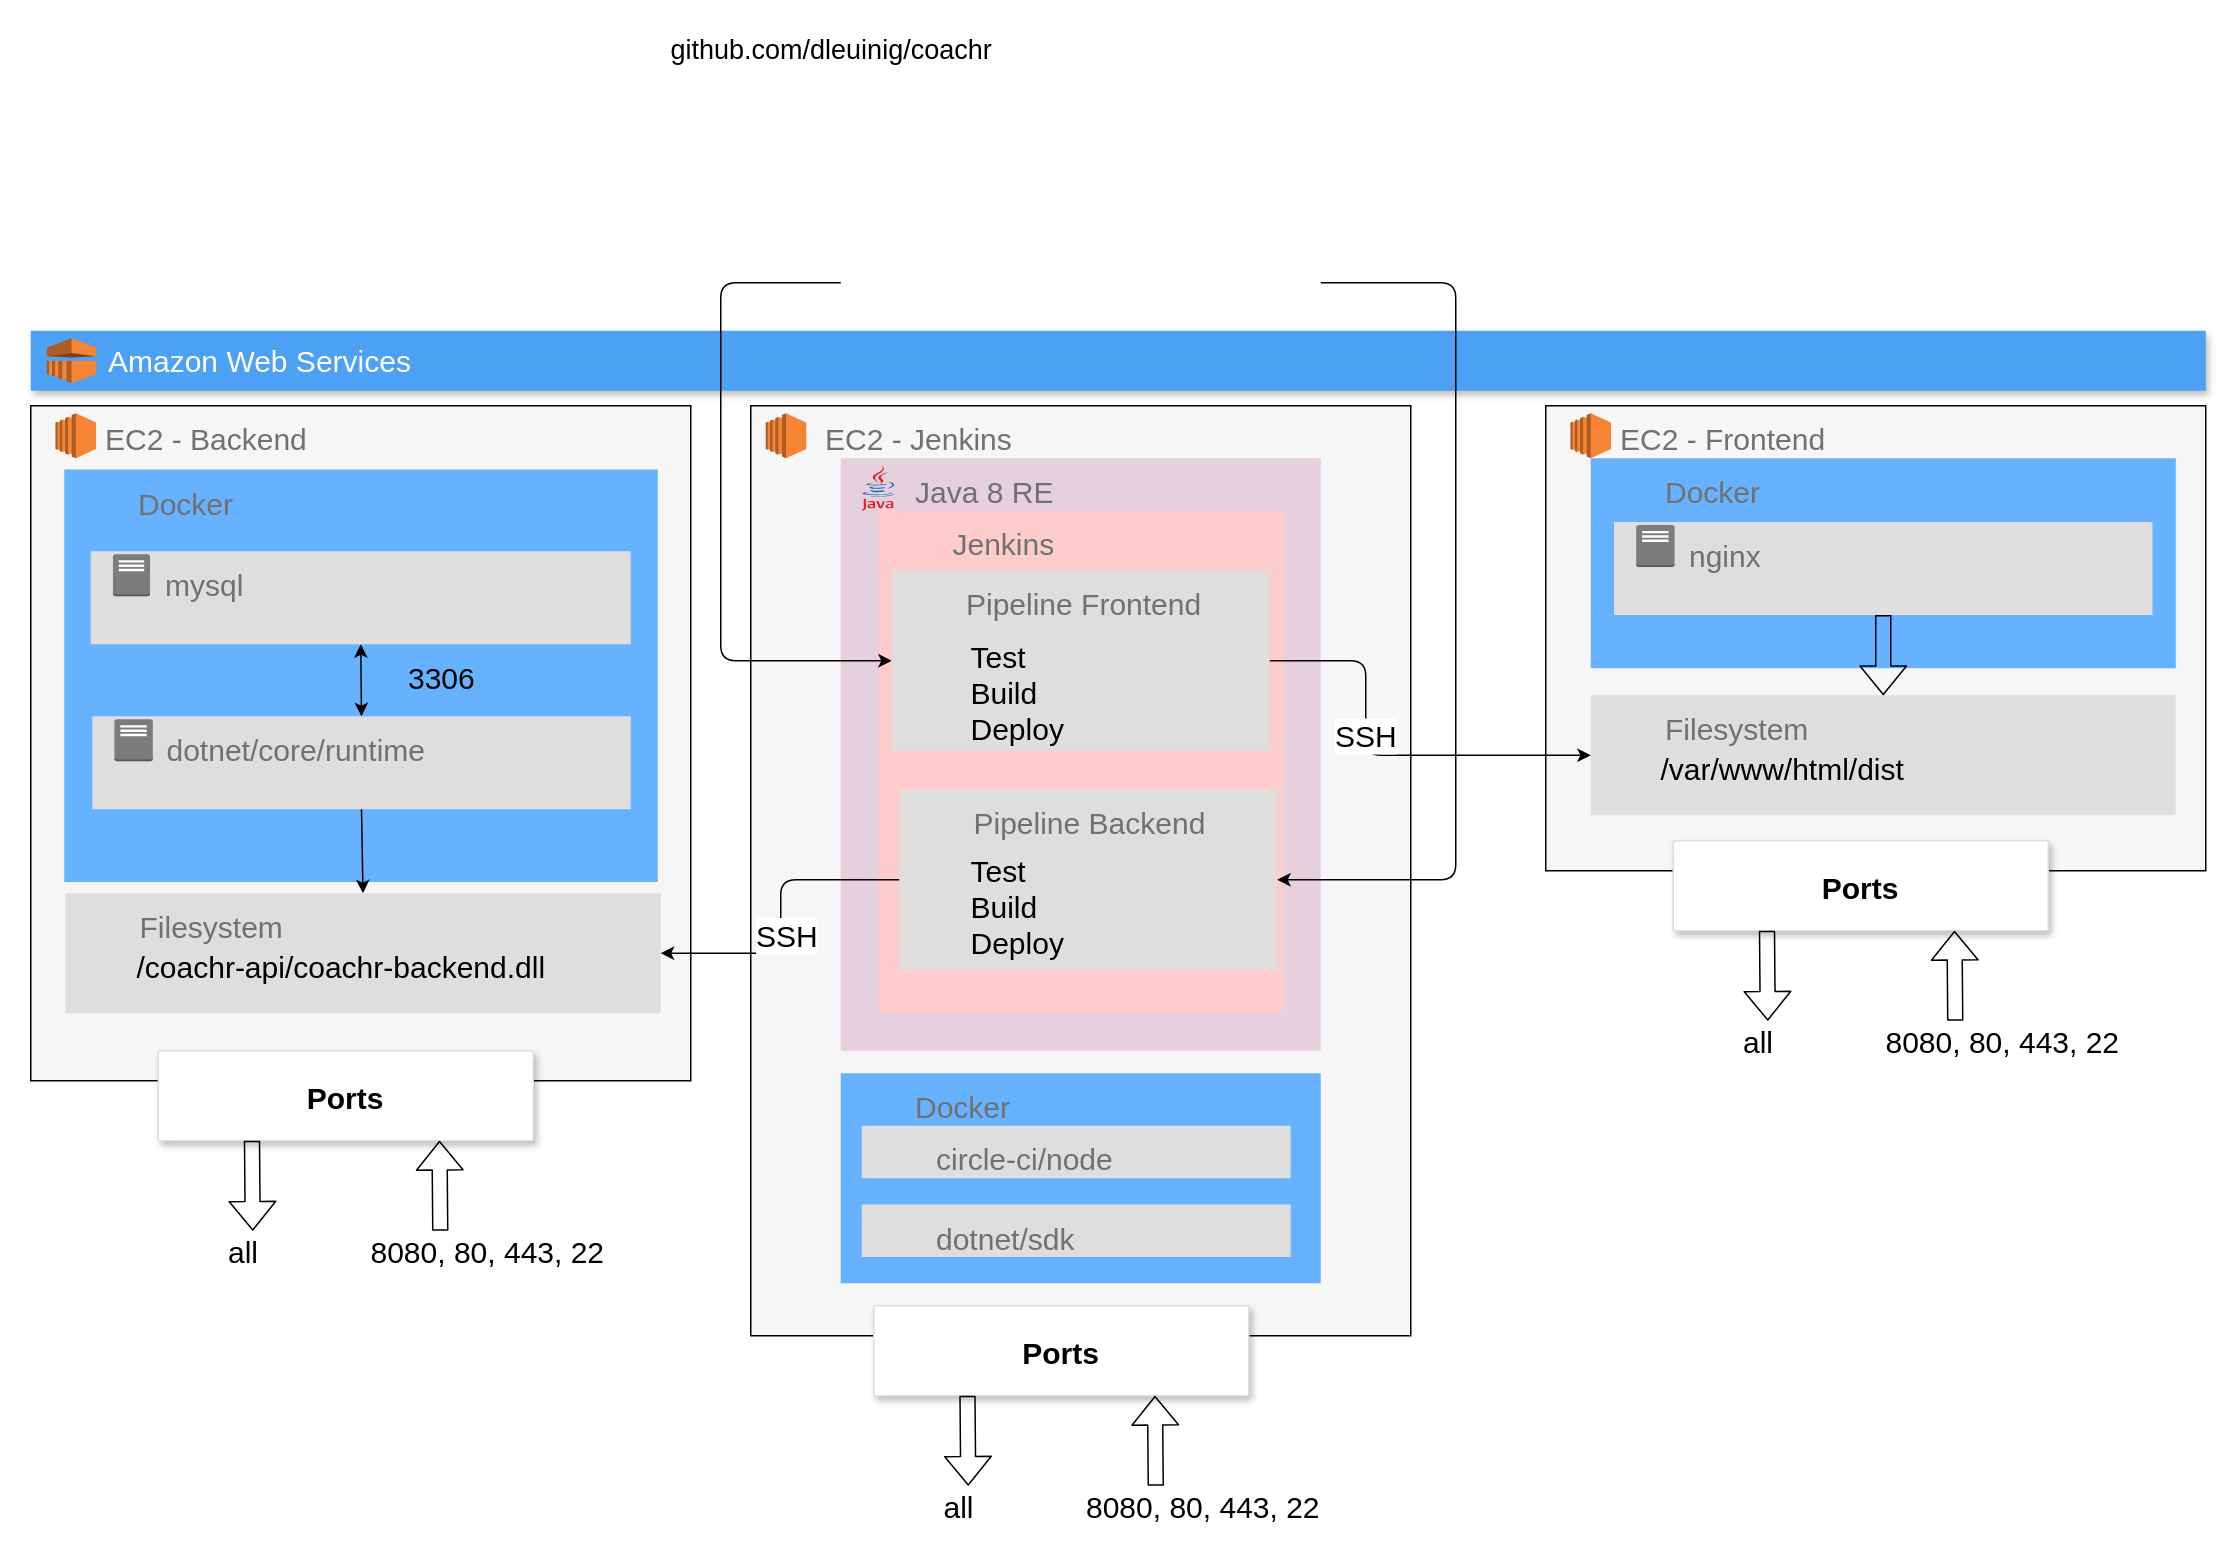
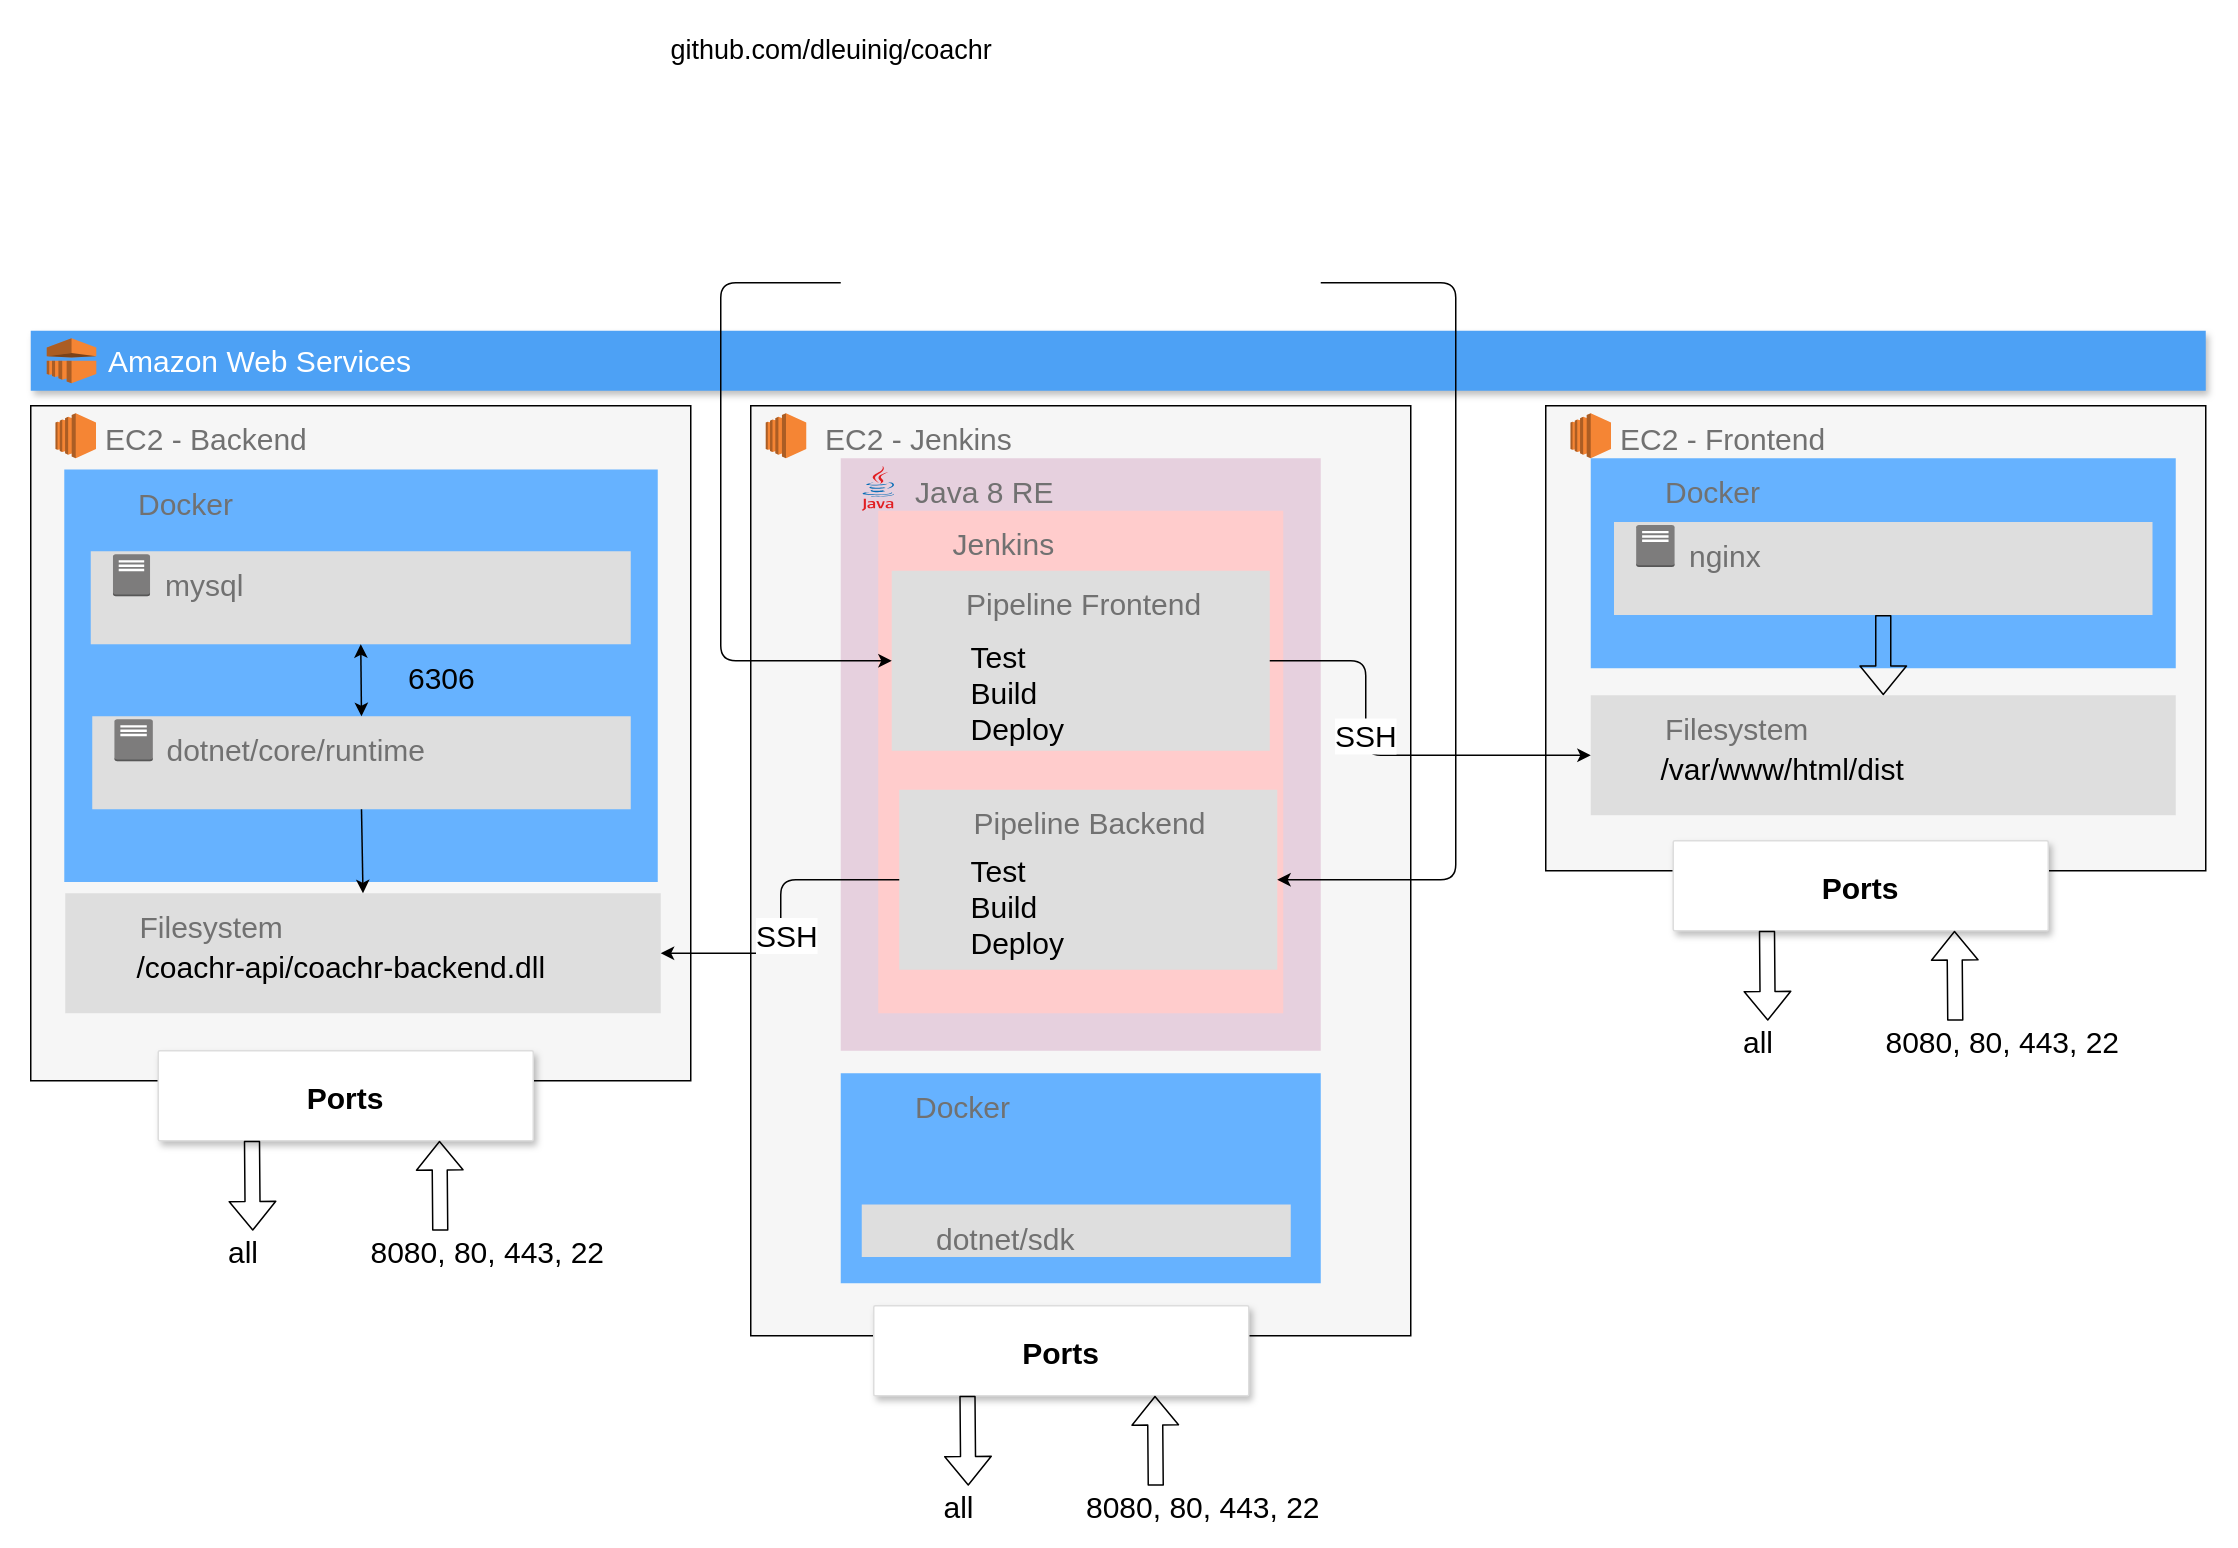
(442, 679) -> (442, 679)
(1076, 1152) -> none
